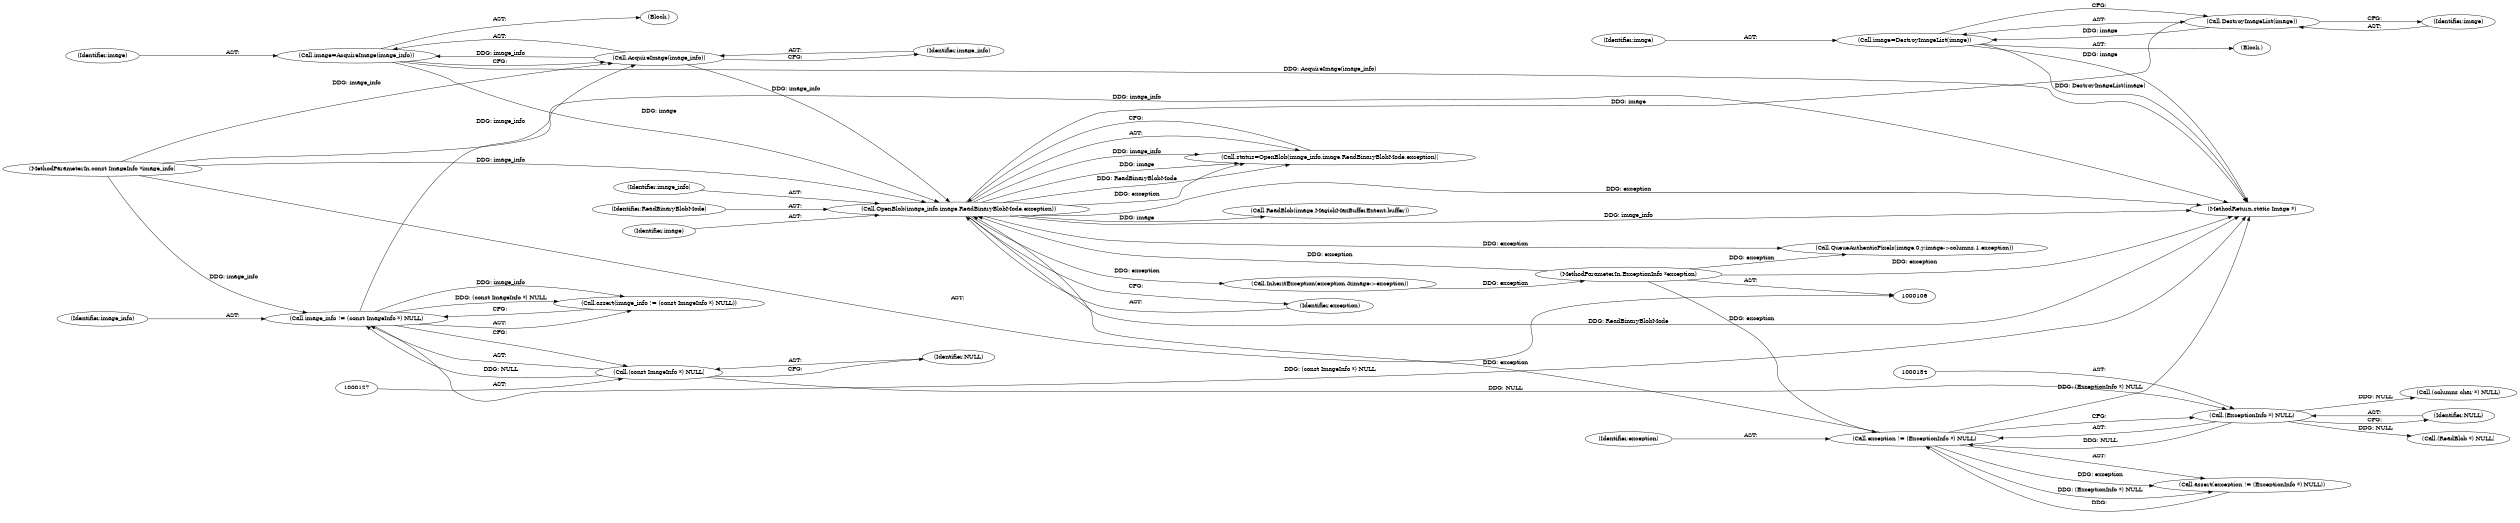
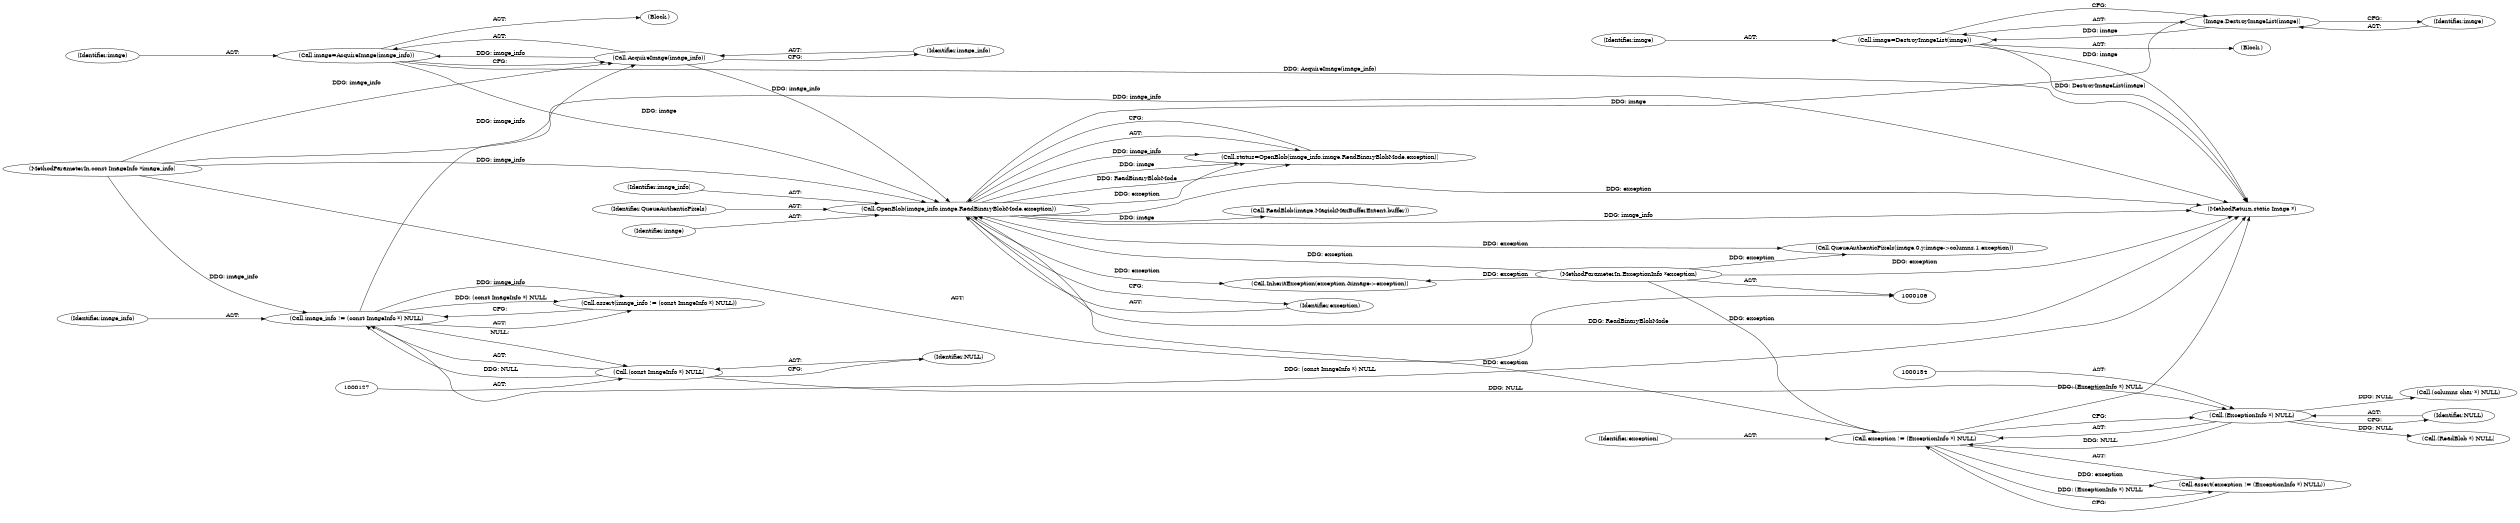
(2252, 22) -> (2252, 22)
(659, 209) -> (659, 209)
(1501, 288) -> (1486, 279)
(501, 333) -> (501, 333)
(2100, 503) -> (2100, 503)
